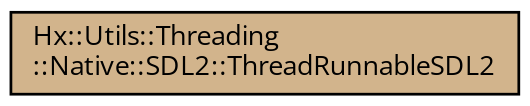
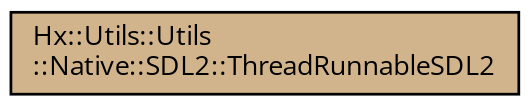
(265, 53) -> (265, 53)
